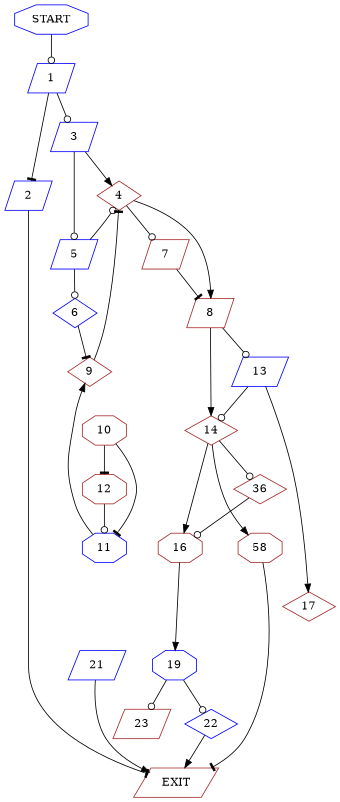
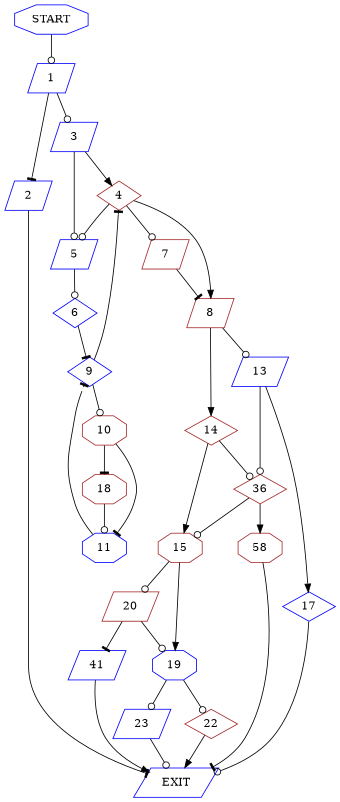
(101, 227) -> (96, 219)
(90, 372) -> (90, 372)
none -> (96, 397)
(236, 401) -> (260, 427)
(68, 465) -> (68, 465)
(104, 489) -> (104, 489)
(221, 489) -> (260, 515)
(180, 548) -> (180, 548)
none -> (130, 607)
(309, 607) -> (309, 607)
(97, 665) -> (97, 665)
none -> (289, 712)
(142, 724) -> (142, 724)
(211, 724) -> (211, 724)
none -> (157, 751)
(176, 783) -> (176, 783)
